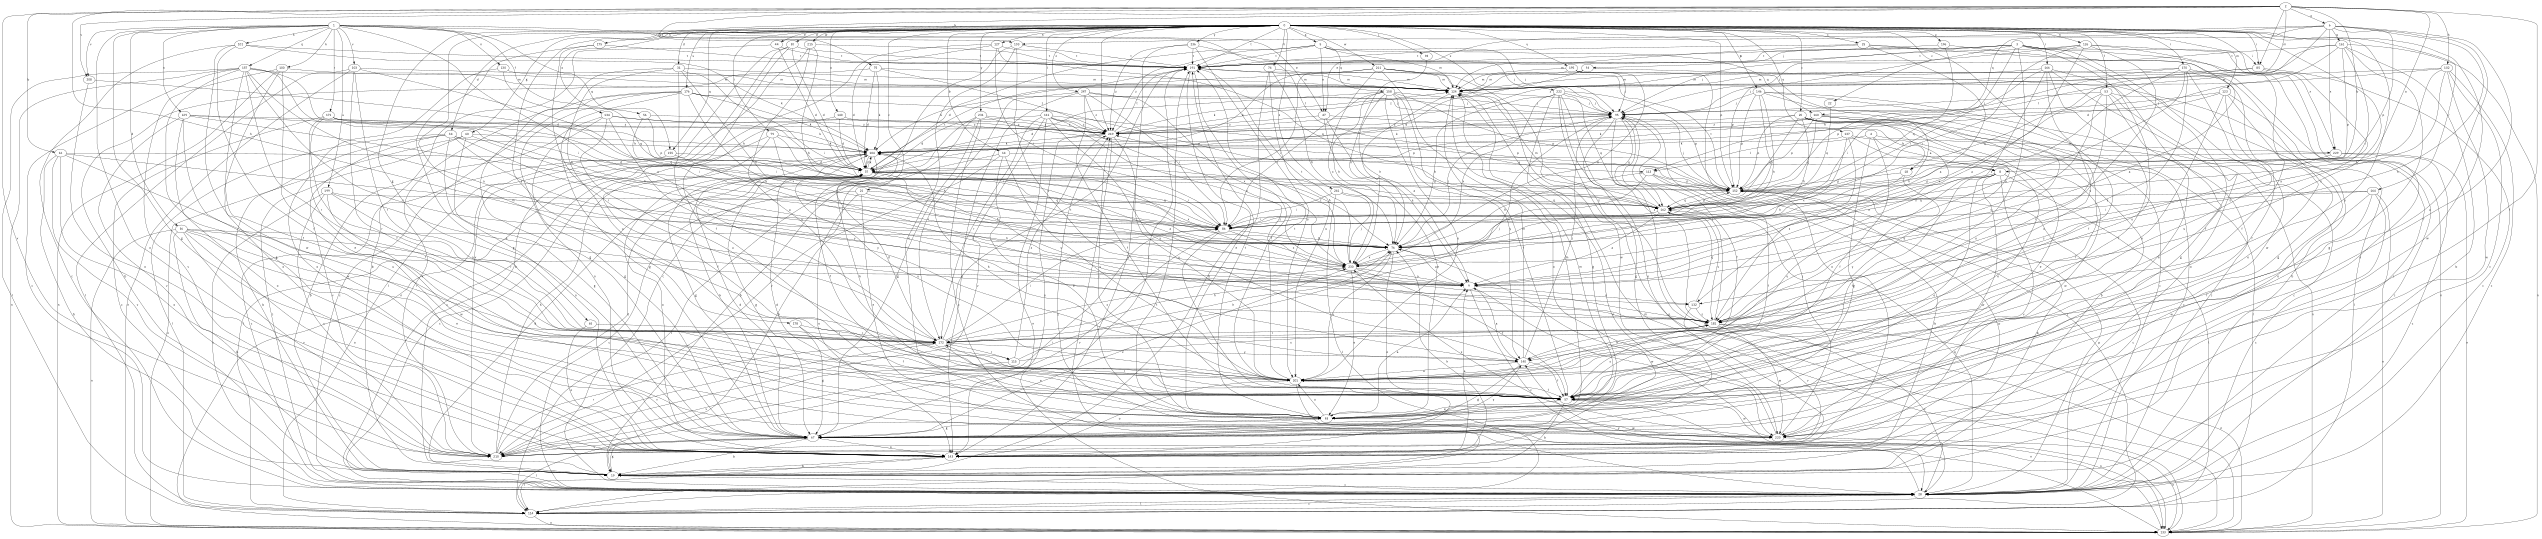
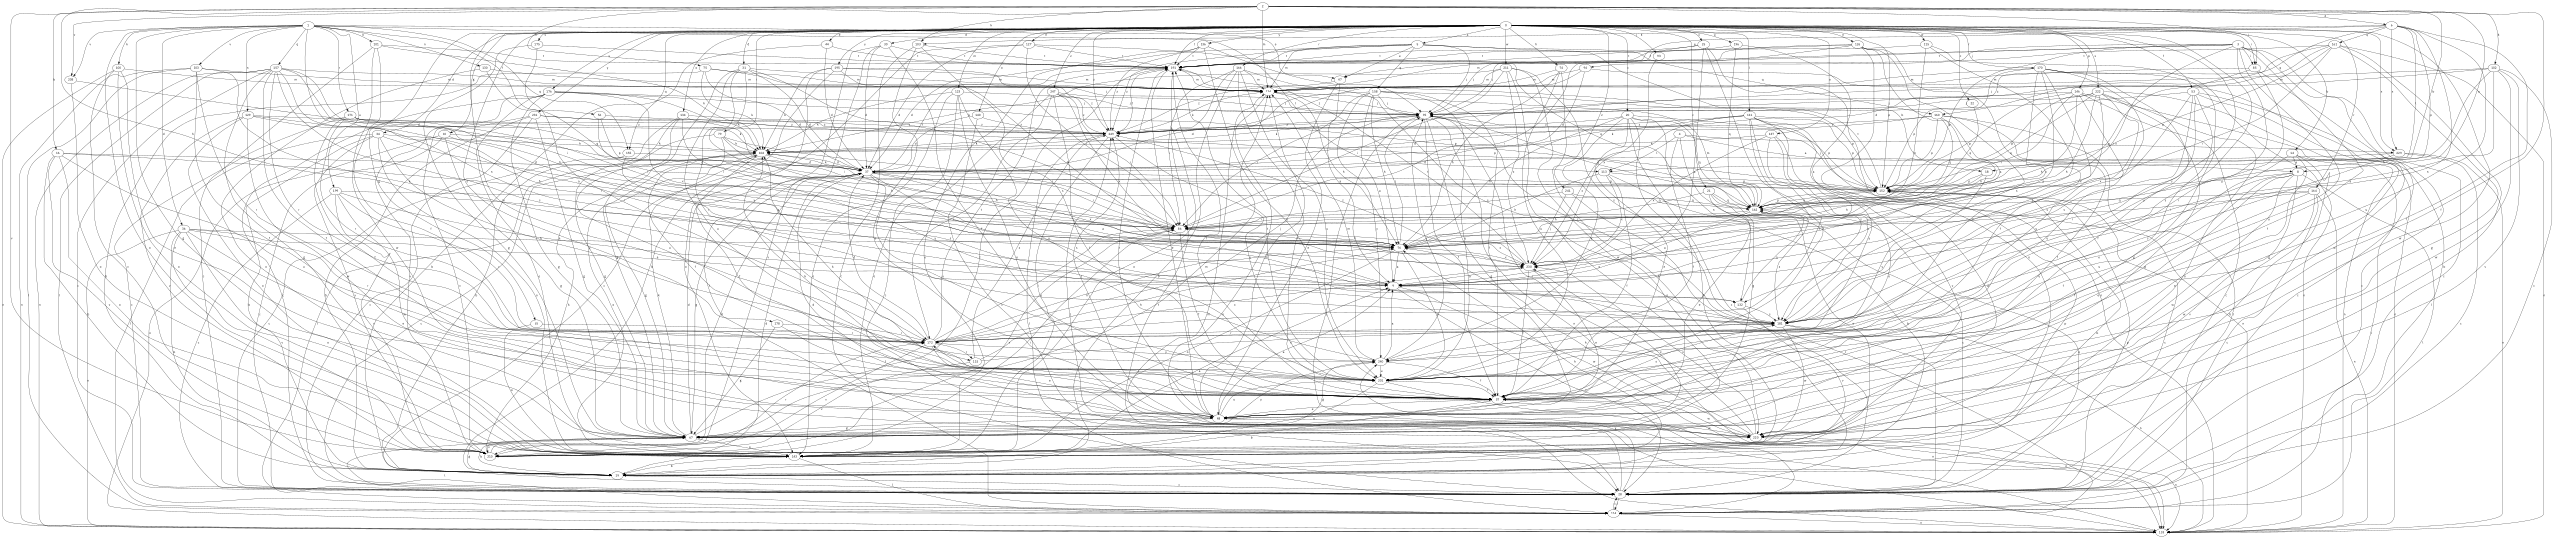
none -> (802, 116)
(1642, 127) -> (1683, 95)
